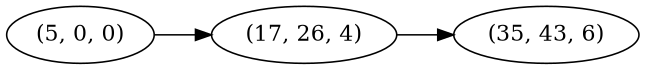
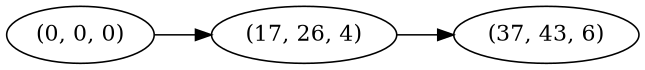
(80, 35) -> (80, 35)
(546, 35) -> (546, 35)
